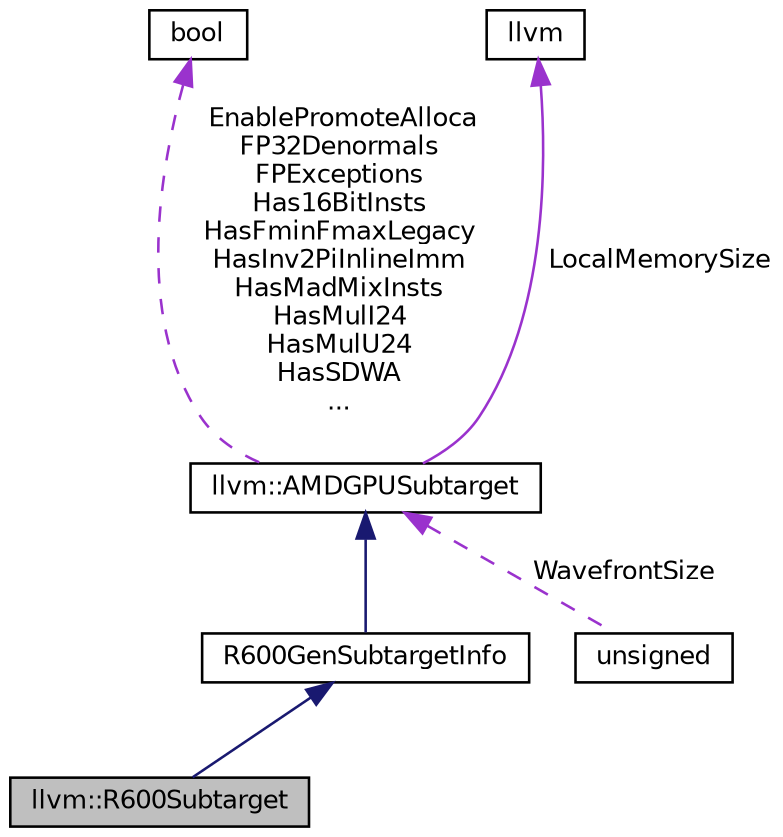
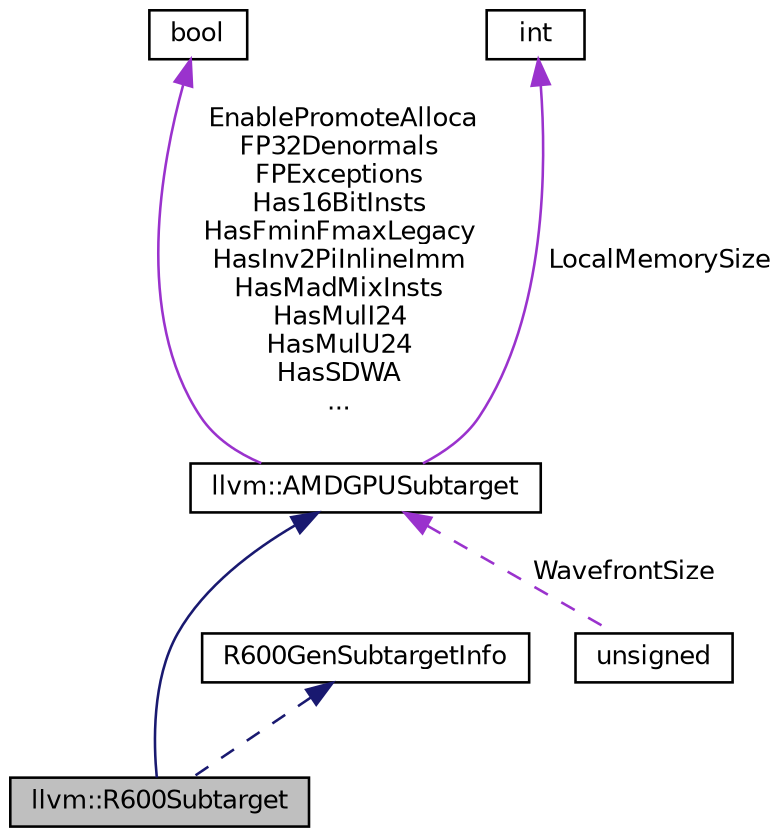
(536, 35) -> (536, 35)
(160, 292) -> (160, 292)
(366, 586) -> (181, 628)
(252, 737) -> (252, 737)
